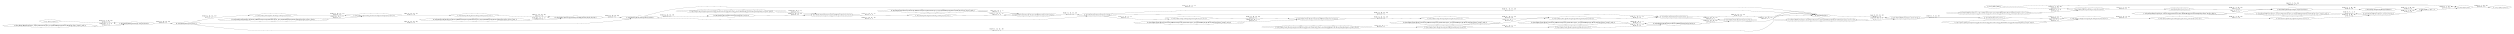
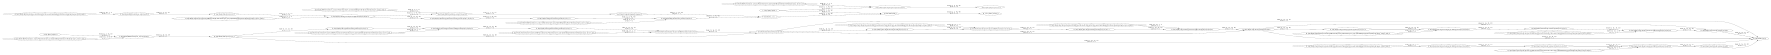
(2232, 9) -> (402, 15)
(1858, 17) -> none
(1703, 19) -> none
